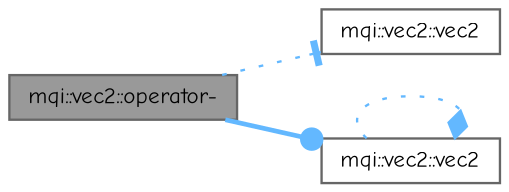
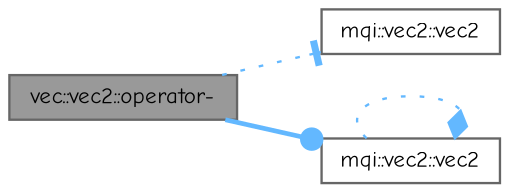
(123, 97) -> (123, 97)
